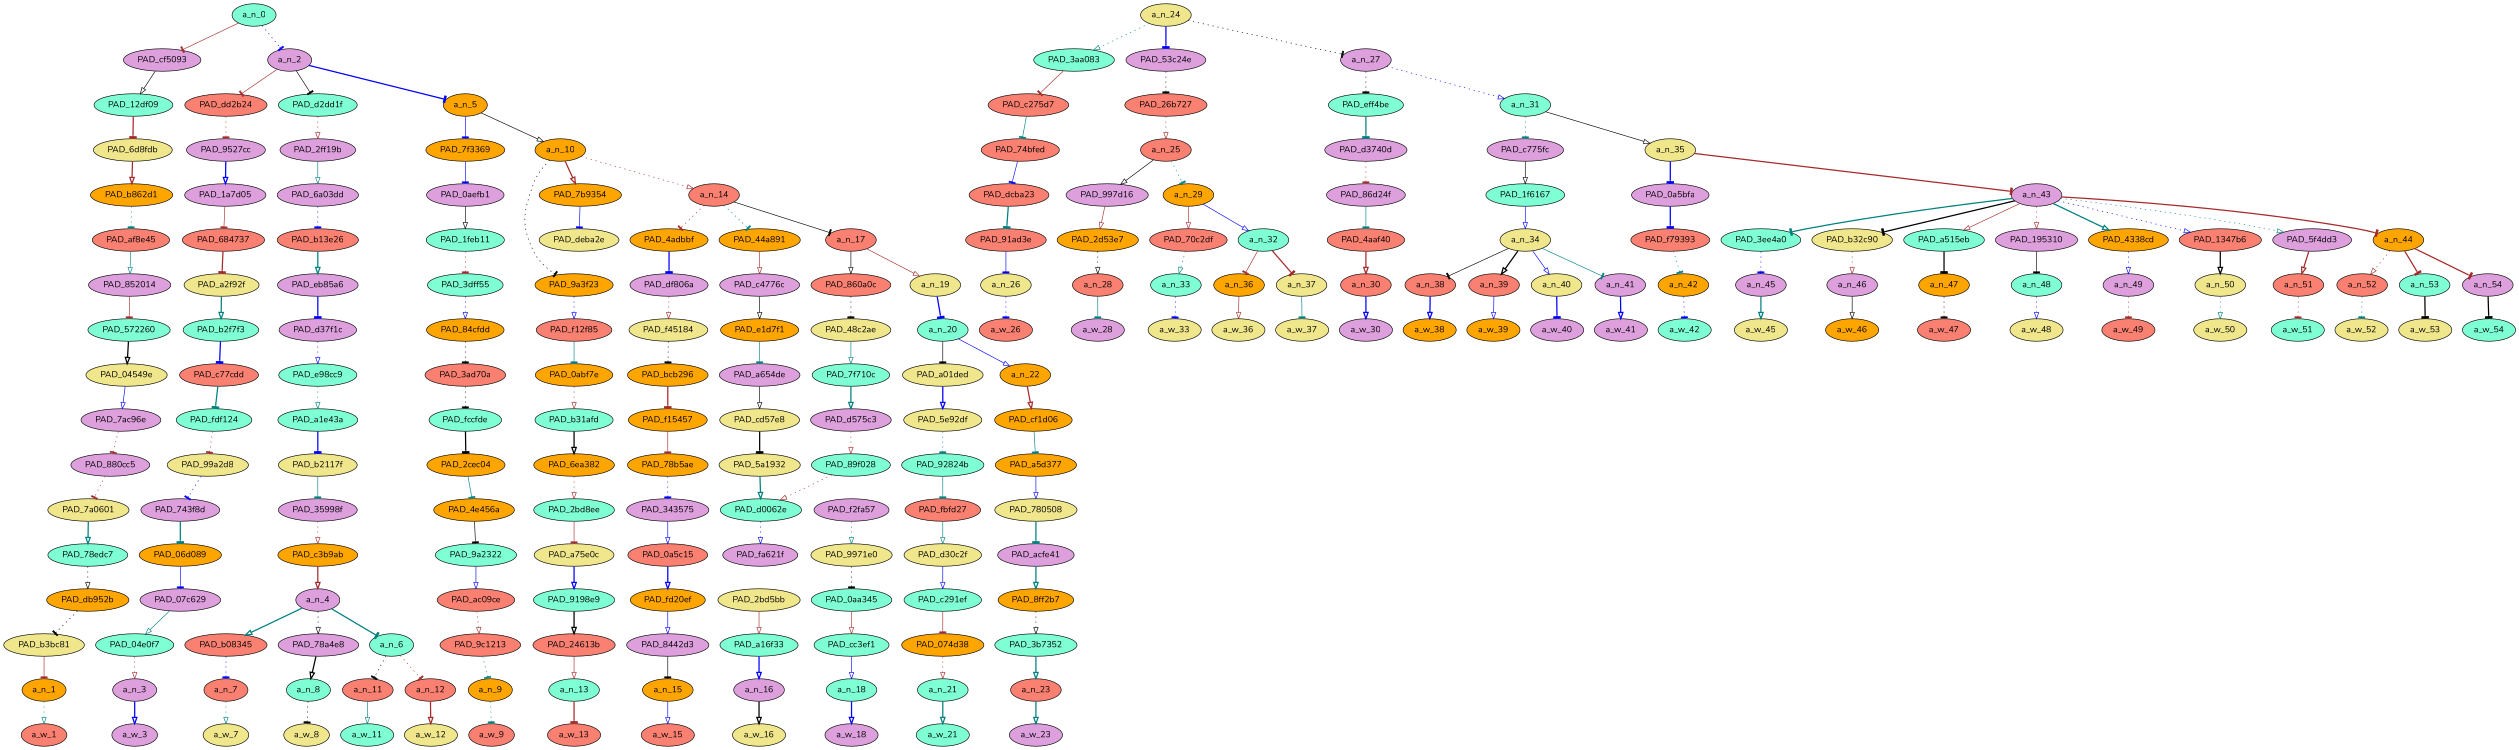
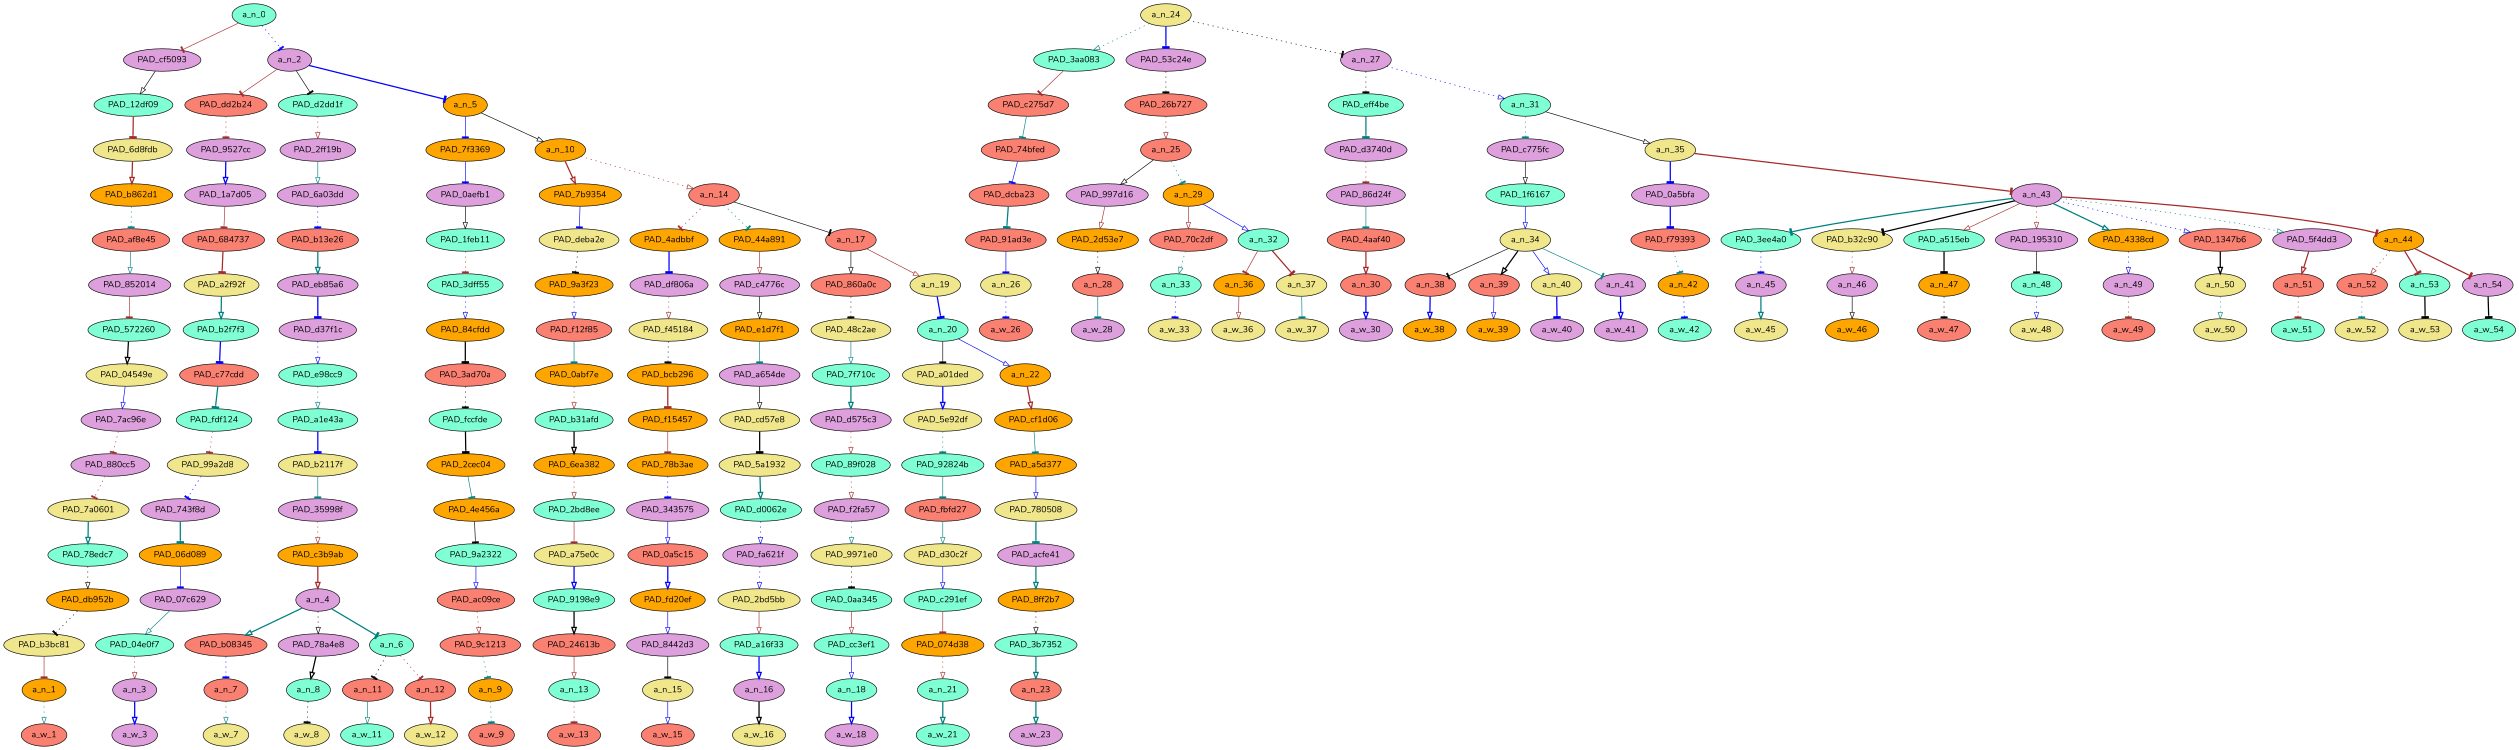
(525, 218) -> (577, 261)
(465, 351) -> (465, 351)
(668, 465) -> (668, 465)
(809, 486) -> (851, 484)
none -> (760, 574)
(668, 690) -> (668, 690)
(574, 711) -> (574, 711)
